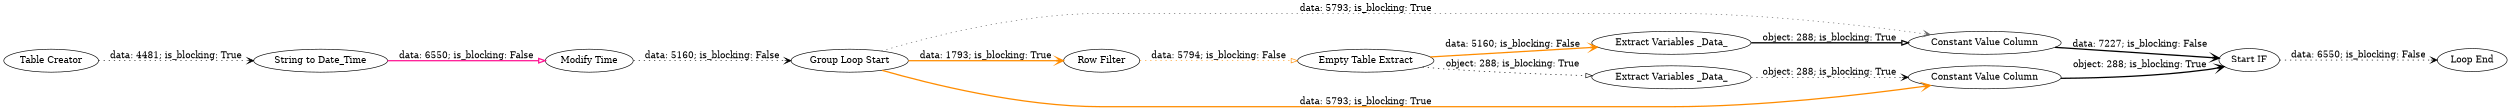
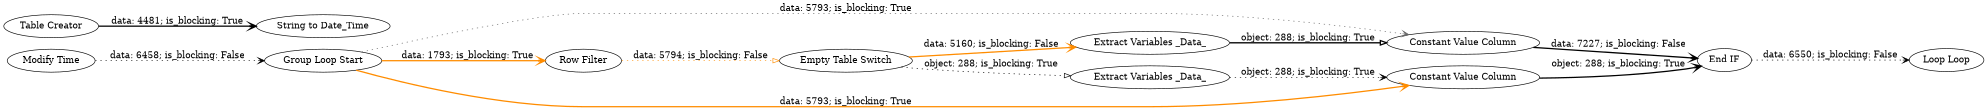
(712, 56) -> (177, 56)
(2249, 60) -> (1724, 60)
(2472, 60) -> (1947, 60)
(173, 61) -> (174, 26)
(463, 61) -> none
(1366, 61) -> (846, 61)
